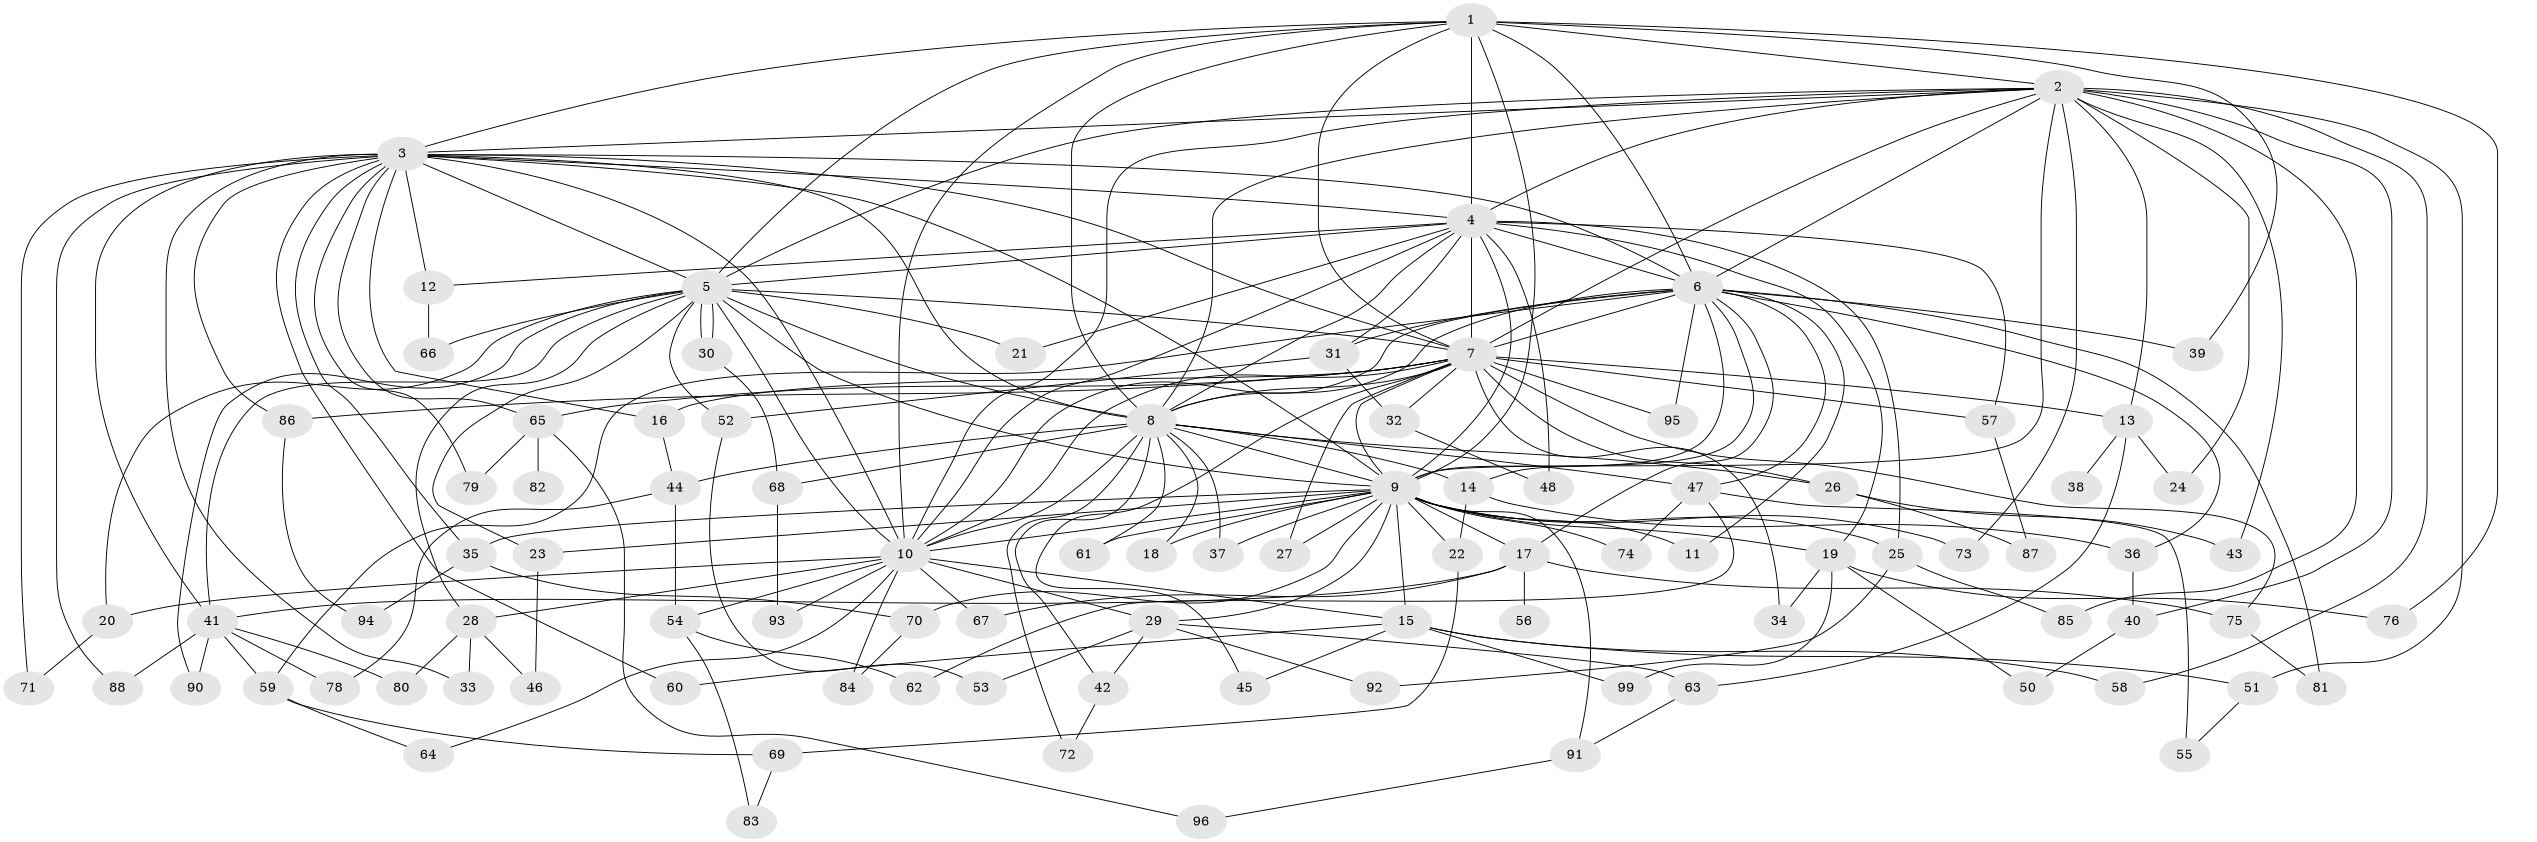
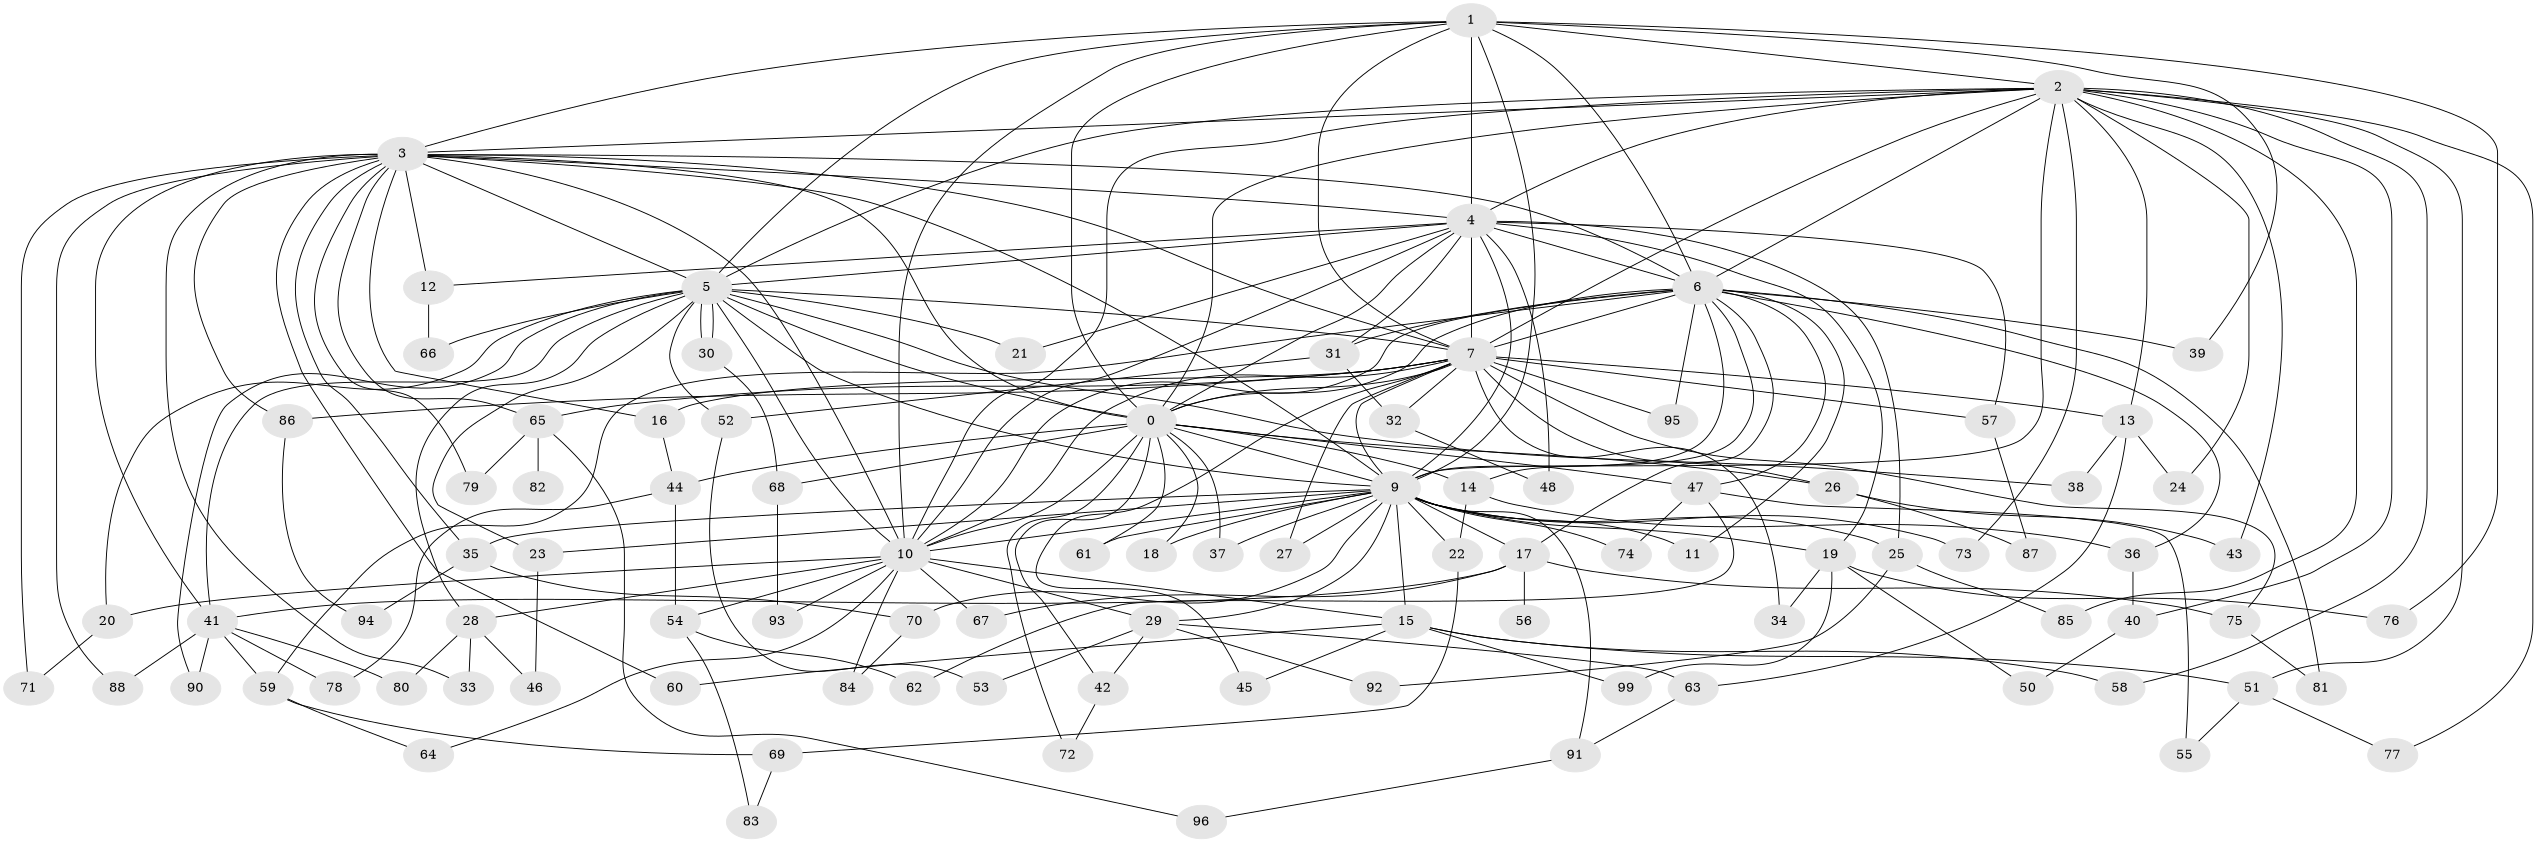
(1151, 421) -> (1151, 421)
none -> (1350, 436)
none -> (2393, 755)
